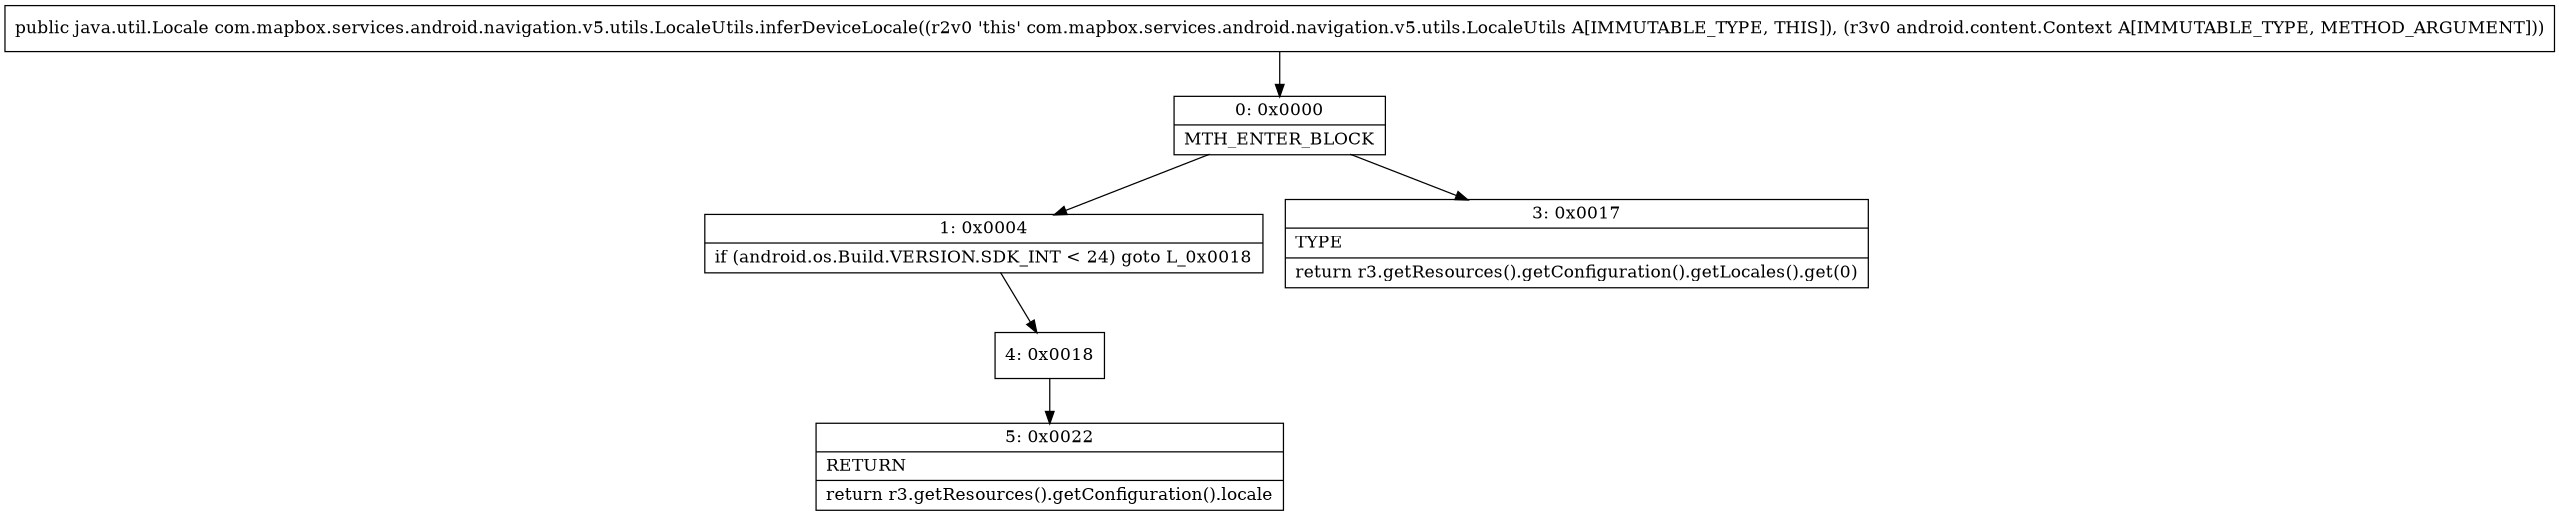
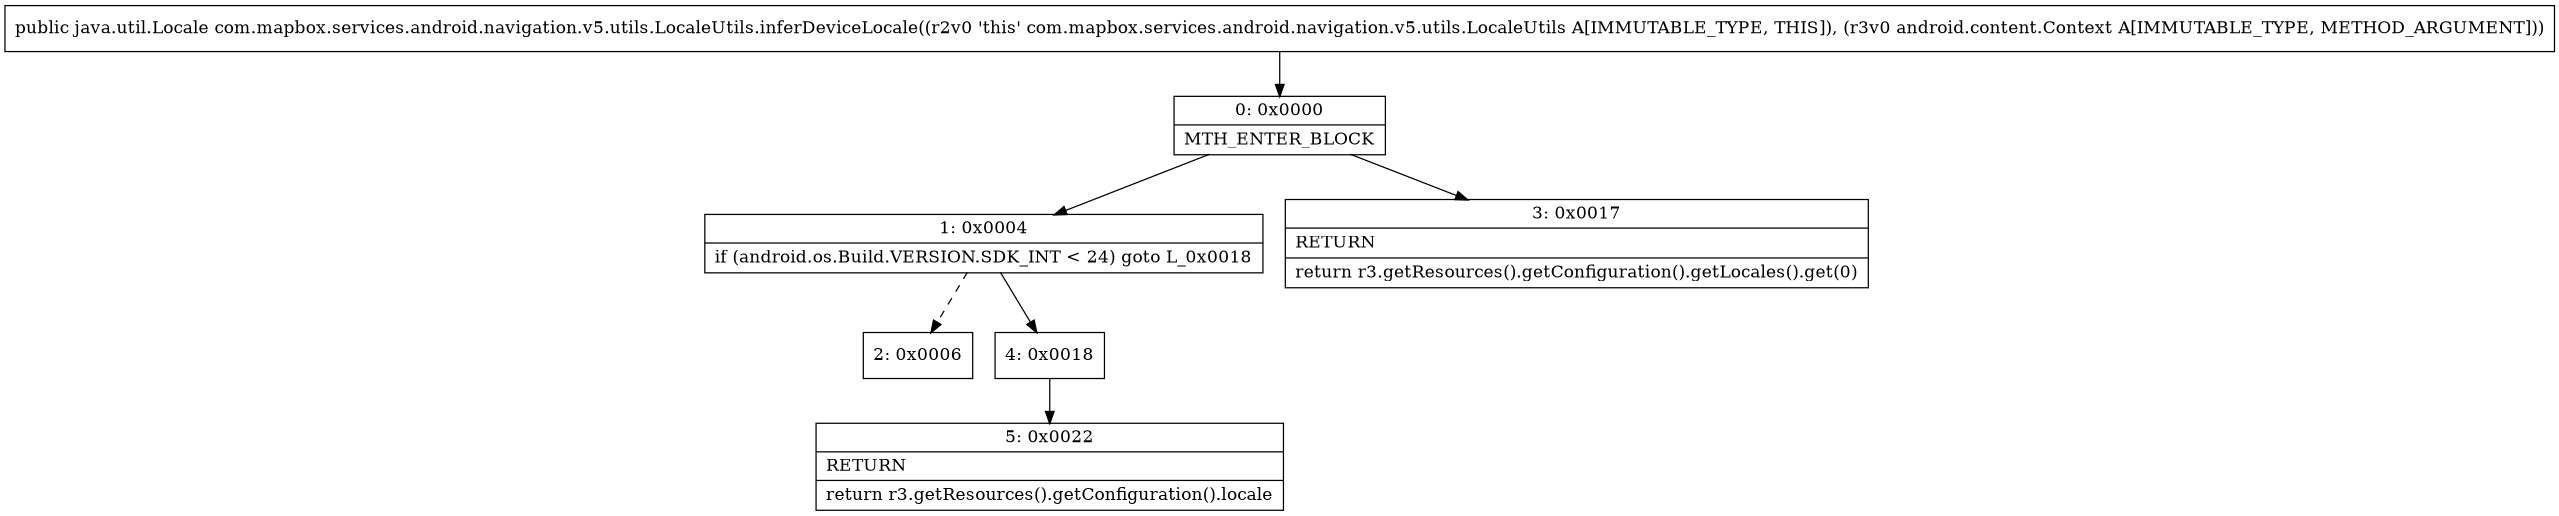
(1320, 242) -> (1336, 242)
none -> (918, 356)
